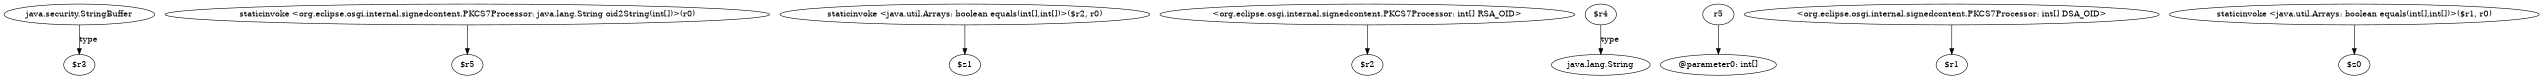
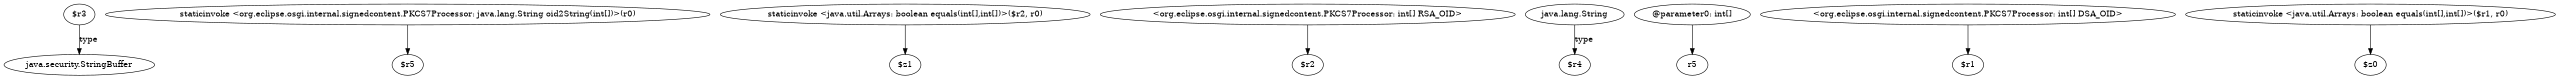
(79, 37) -> (79, 37)
(1601, 37) -> (1575, 37)
(1718, 37) -> (1692, 37)
